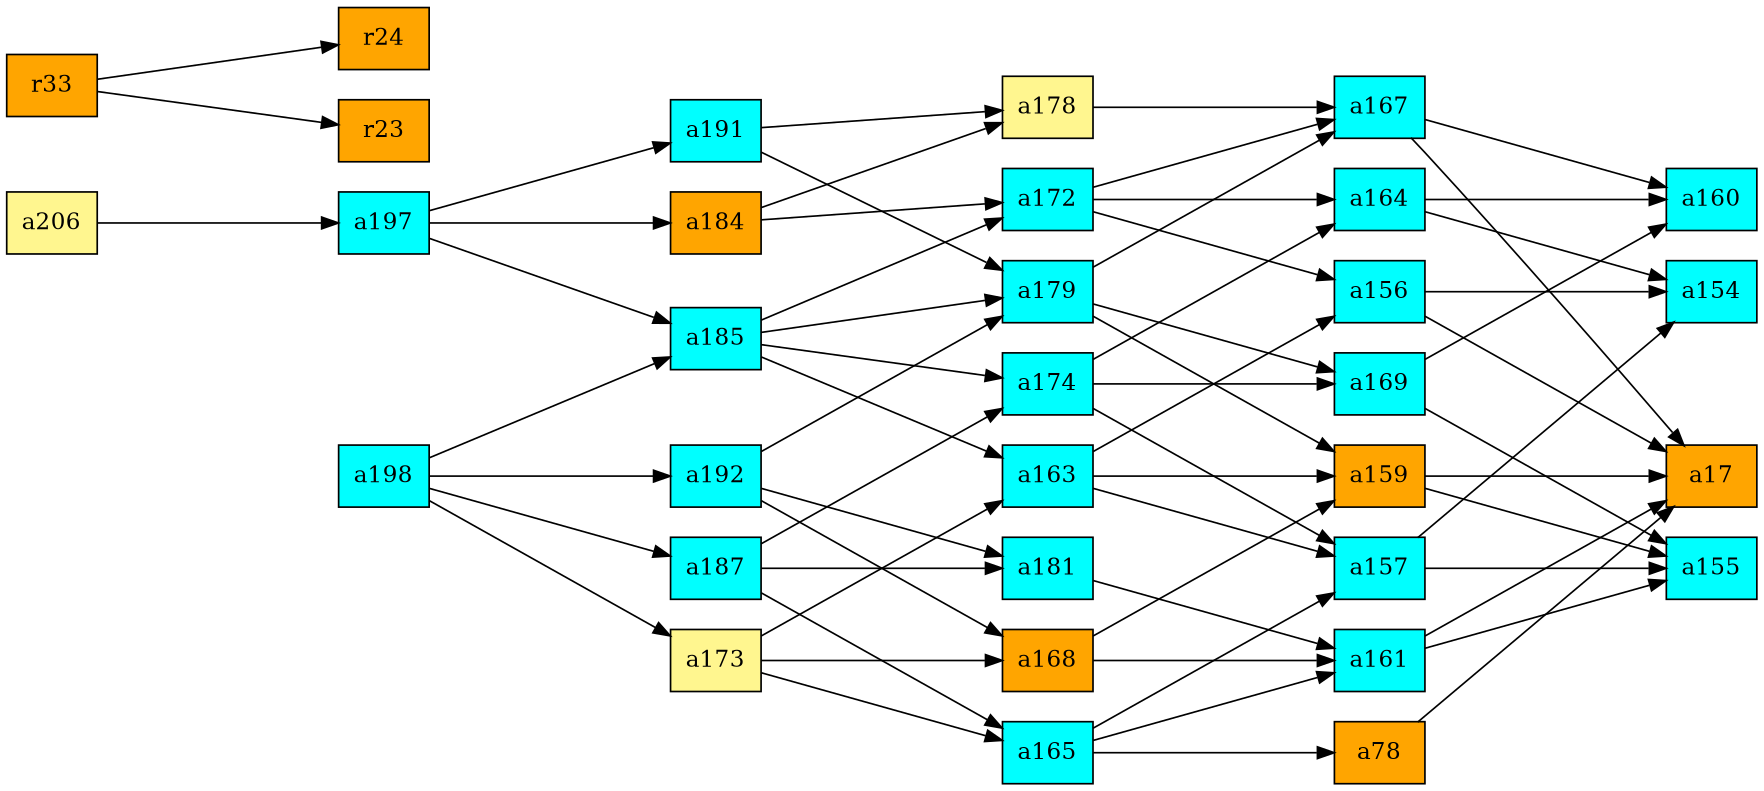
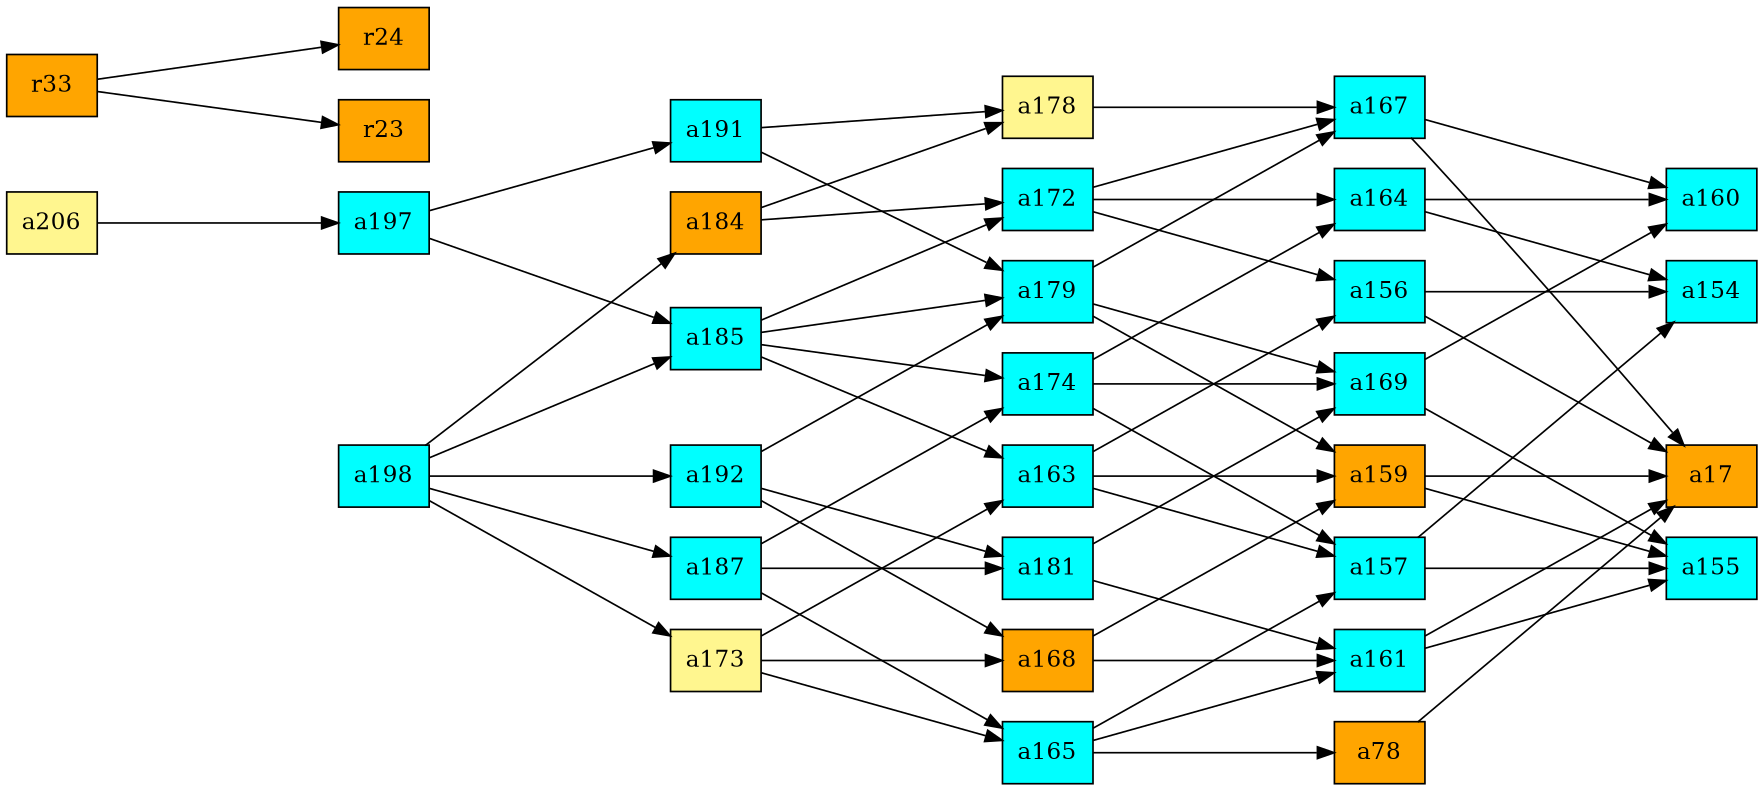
(541, 223) -> (543, 355)
none -> (1195, 487)
